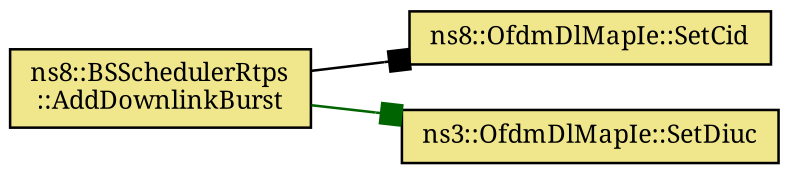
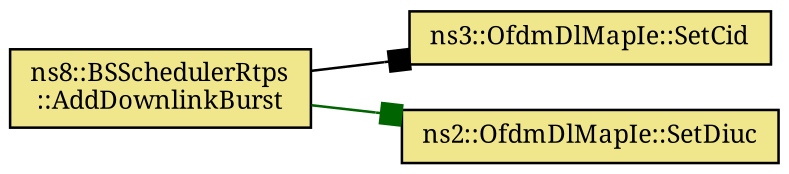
(590, 38) -> (590, 38)
(590, 136) -> (590, 136)
